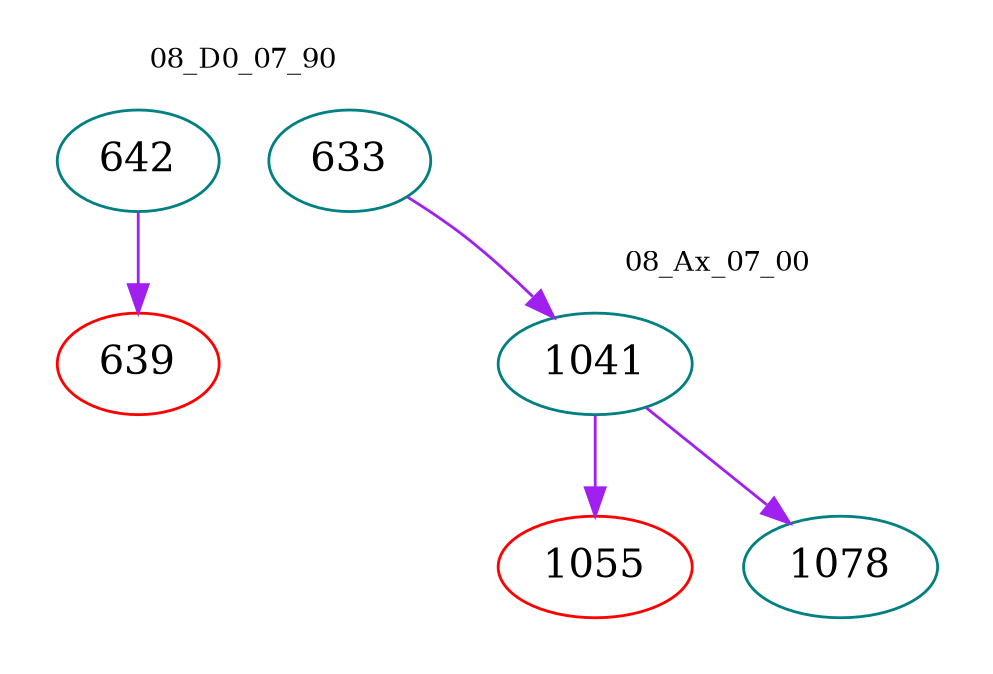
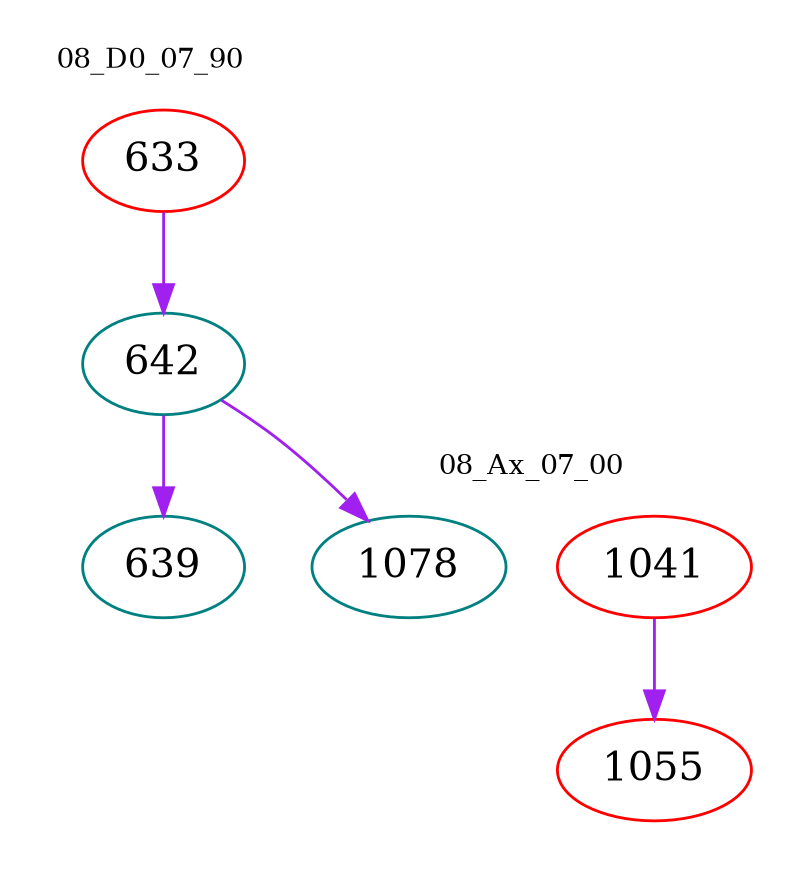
(350, 161) -> (164, 161)
(495, 261) -> (164, 249)
(138, 364) -> (164, 567)
(595, 364) -> (654, 567)
(706, 456) -> (308, 464)
